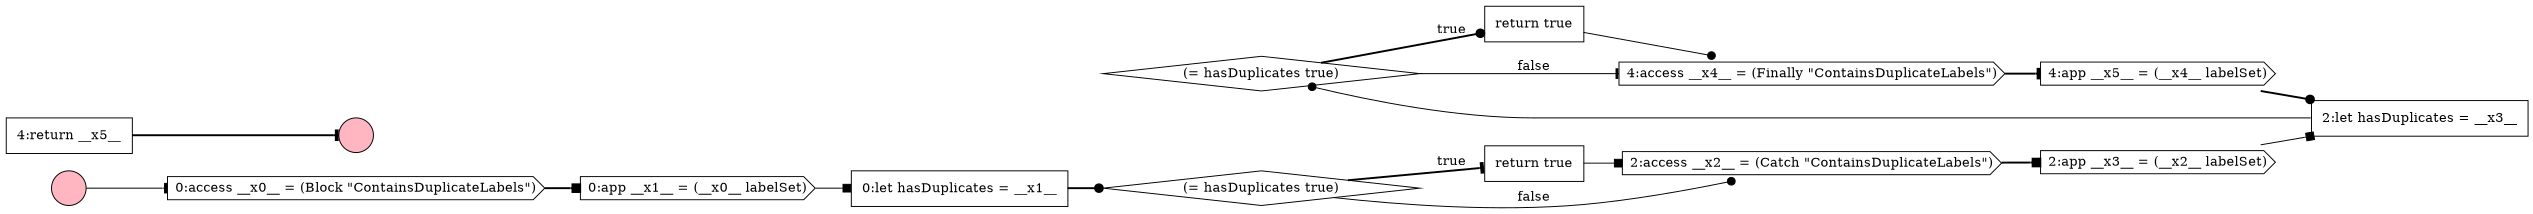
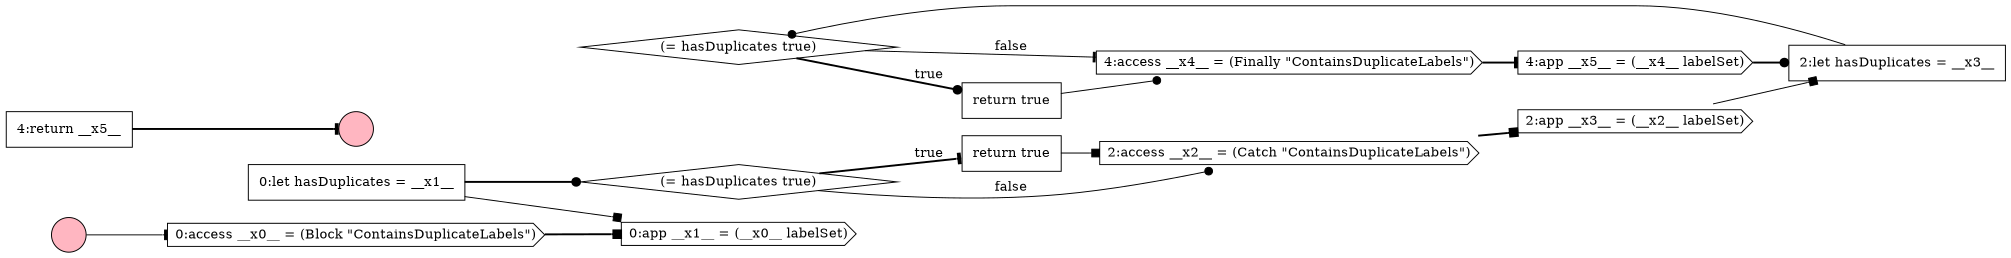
(828, 188) -> (538, 207)
